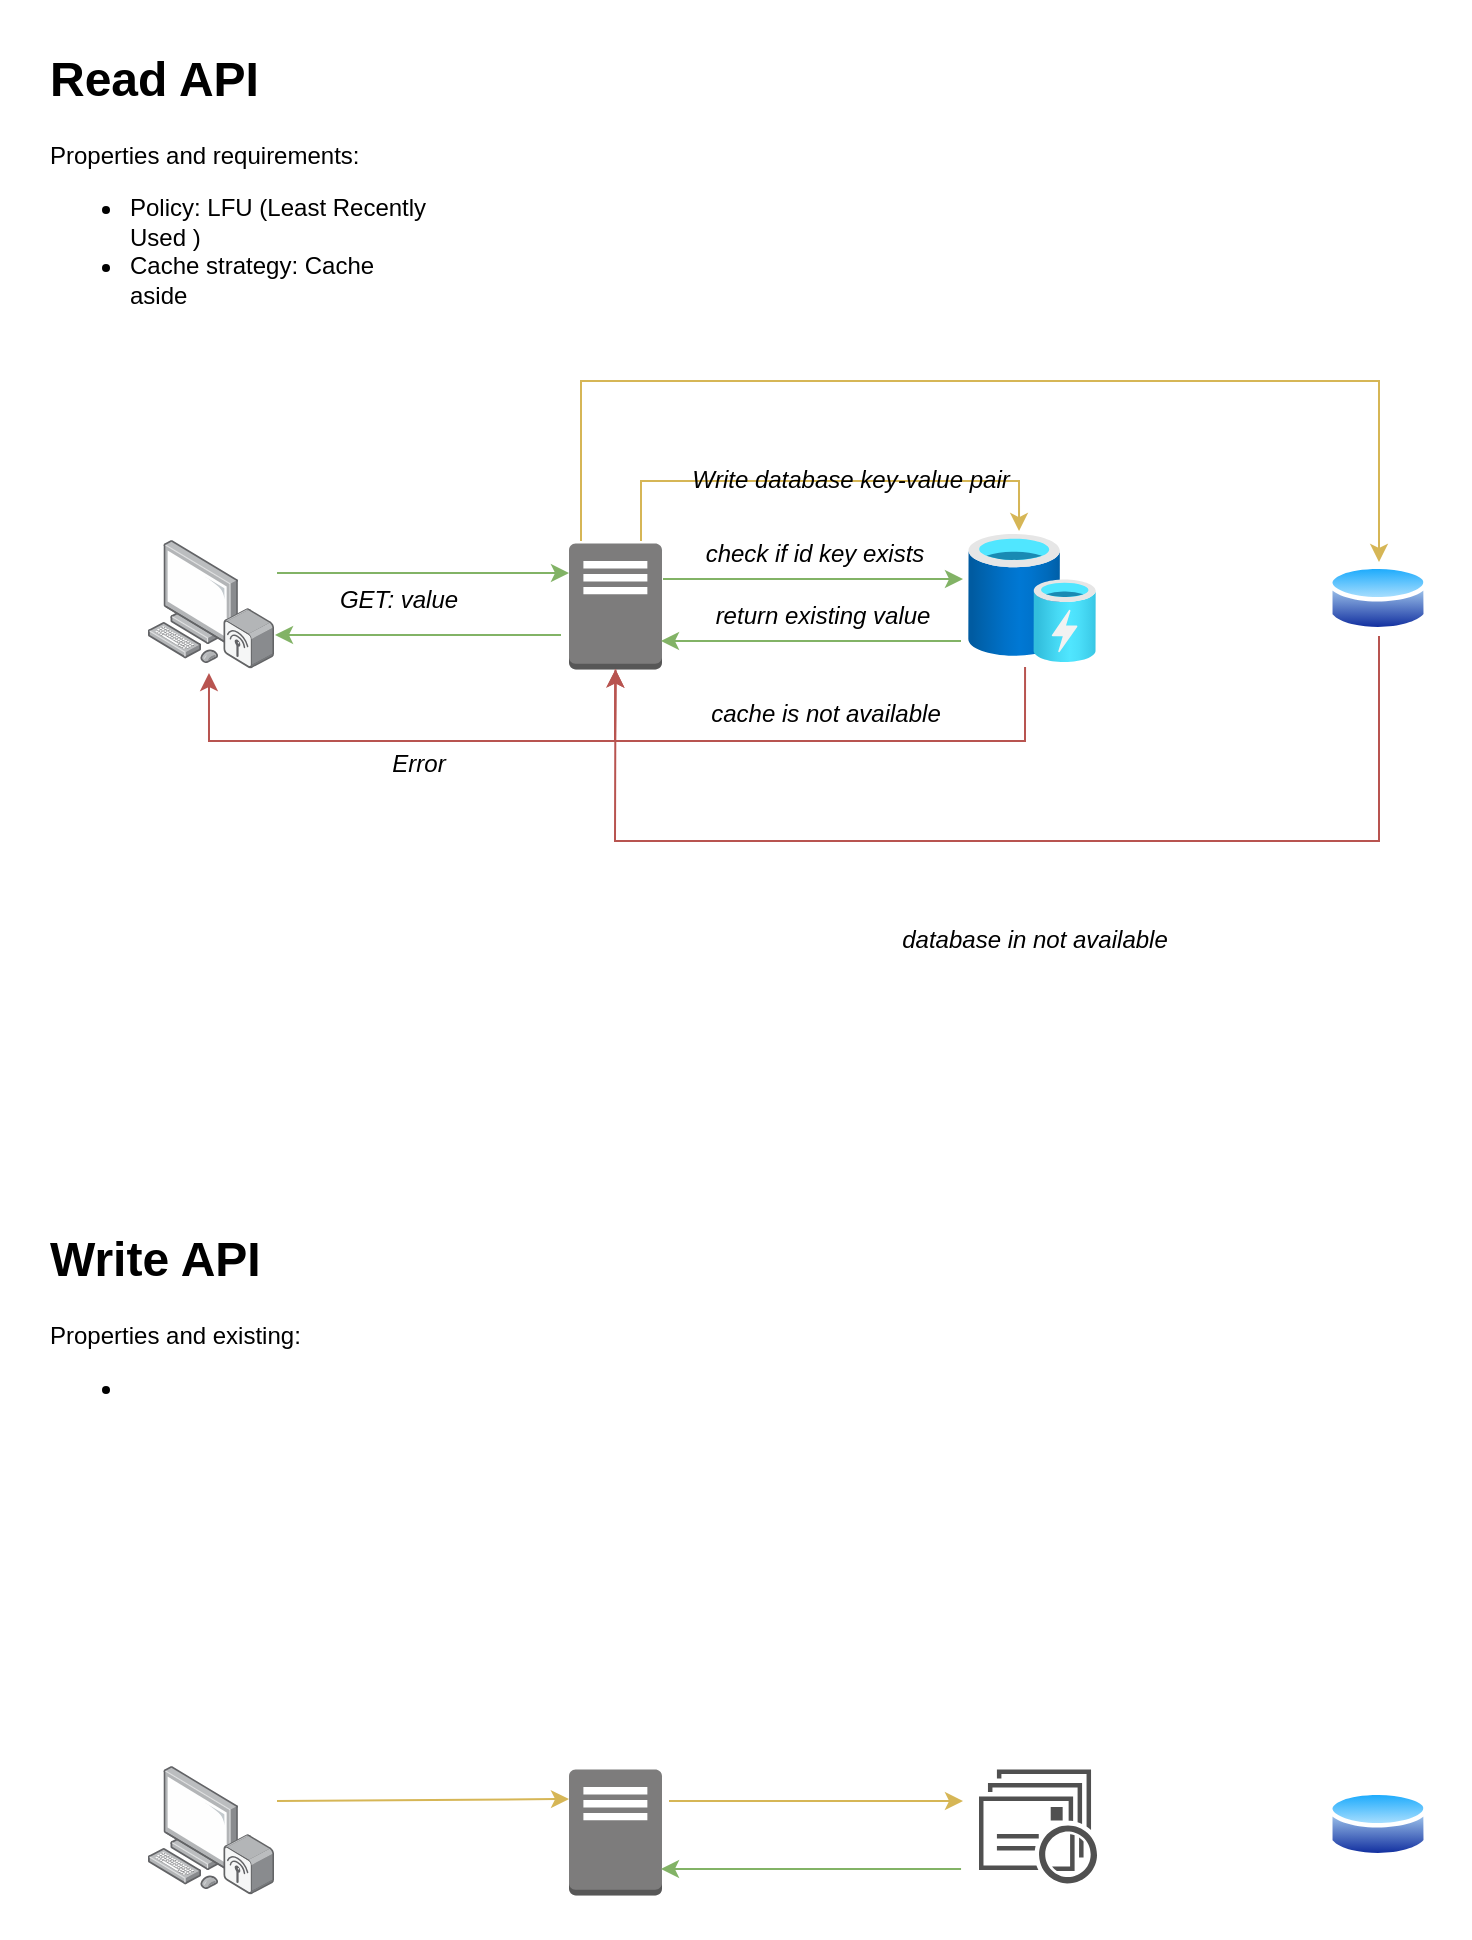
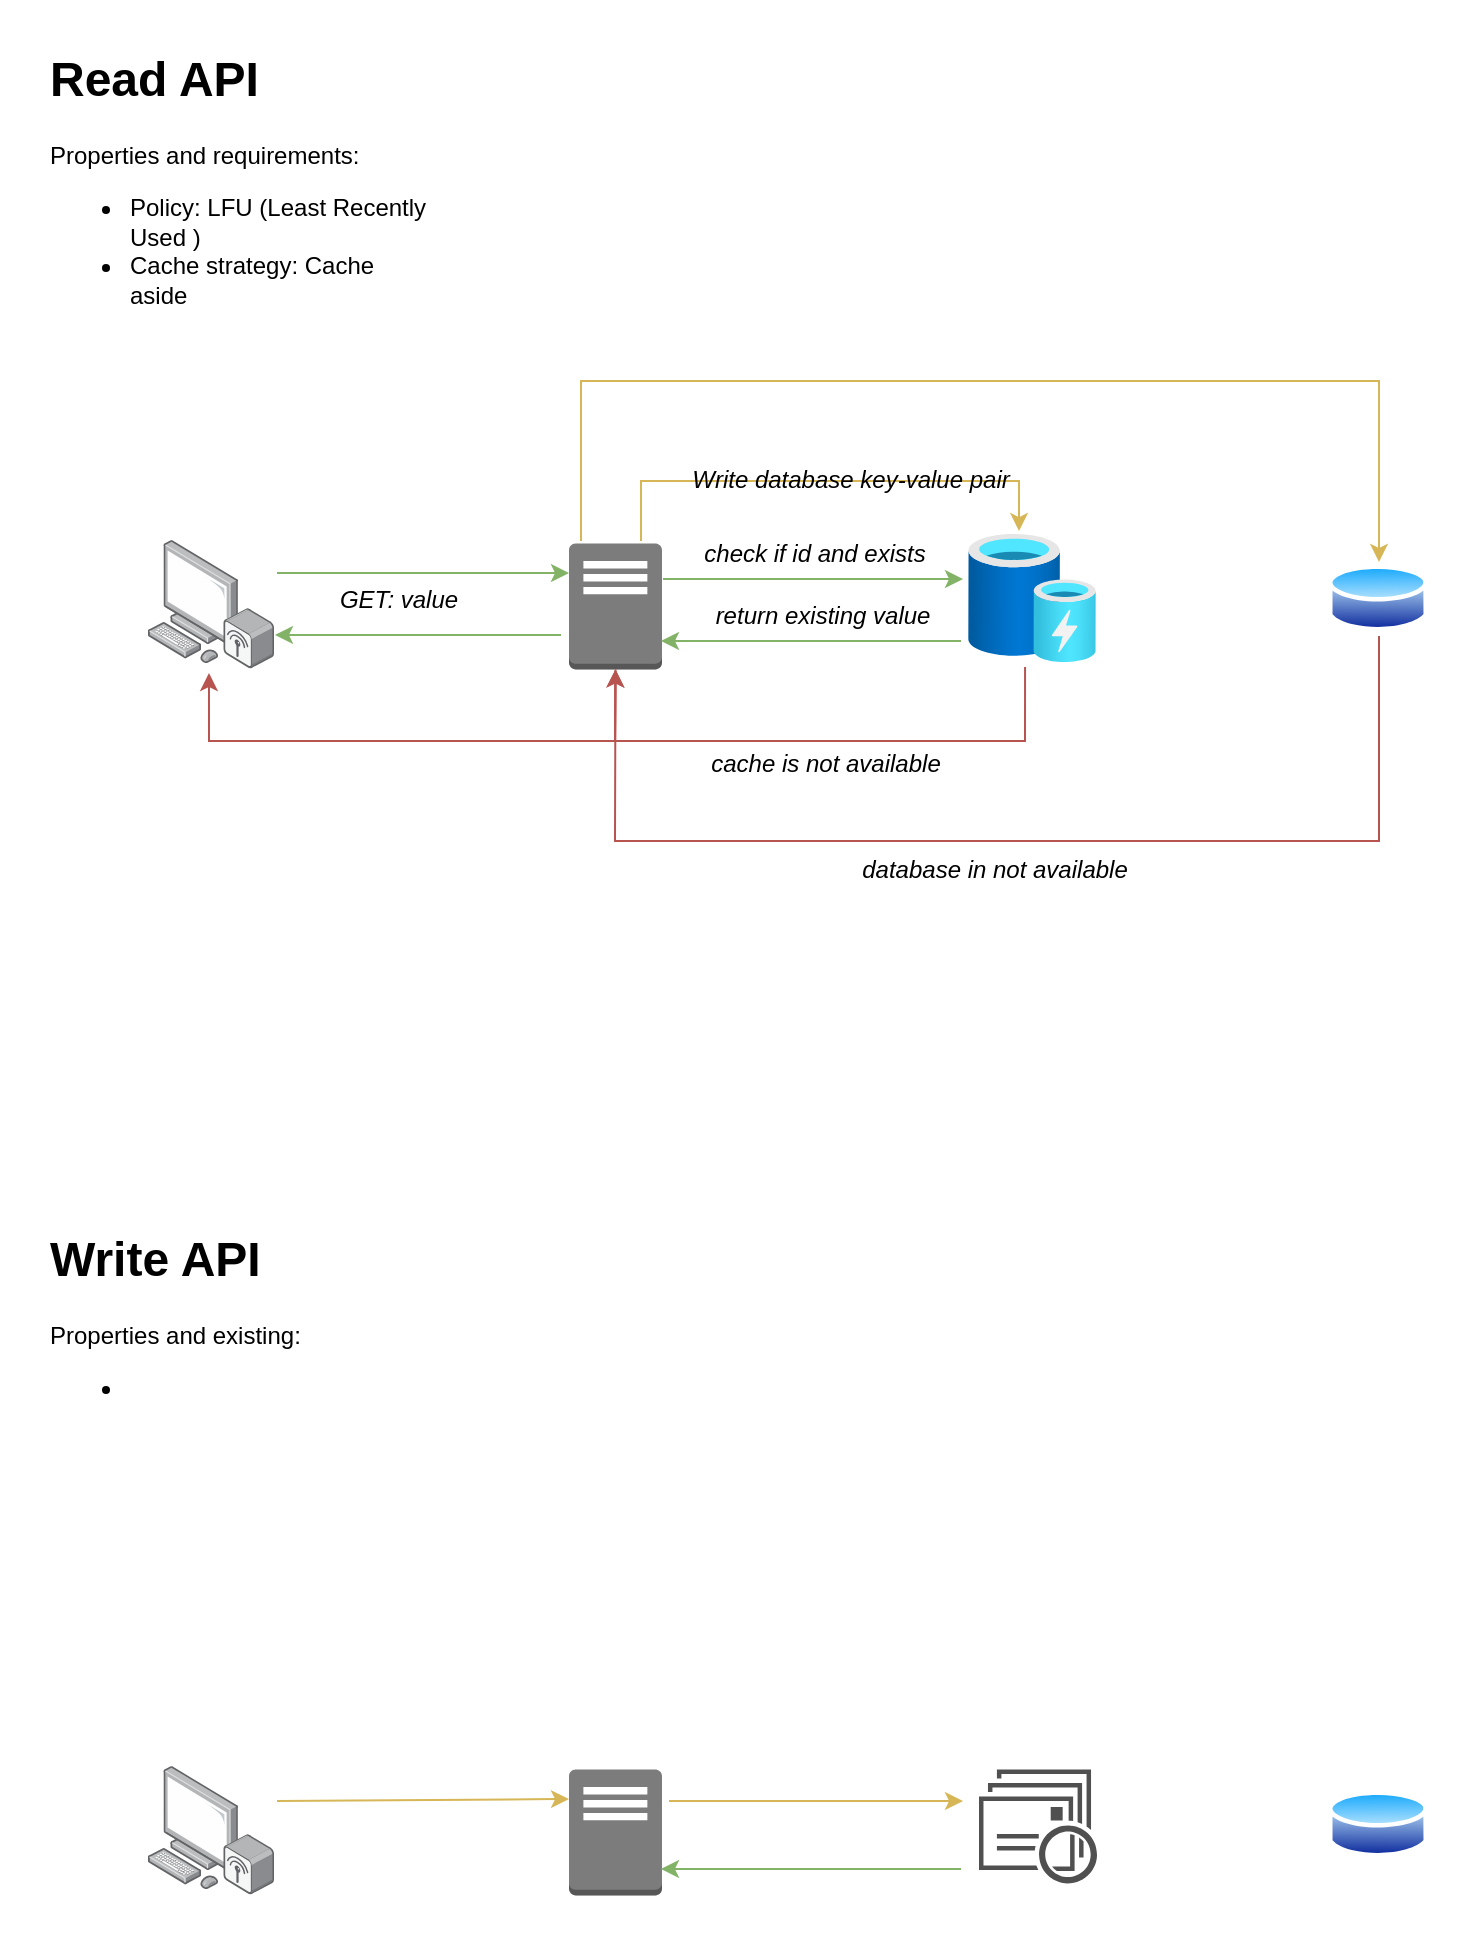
(816, 555) -> (816, 555)
(827, 715) -> (827, 765)
(419, 765) -> none
(1036, 941) -> (996, 871)
